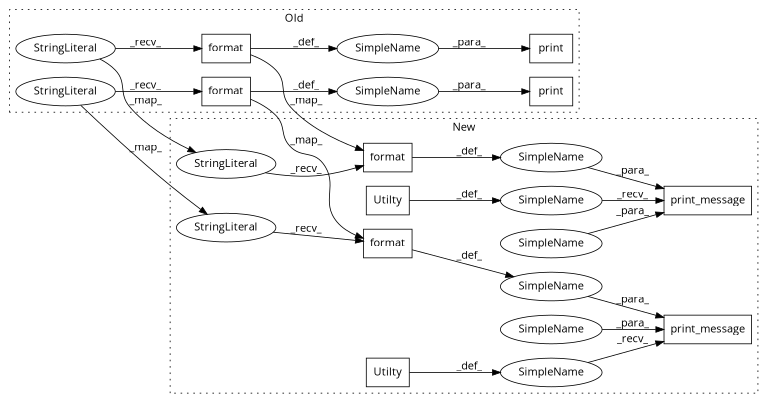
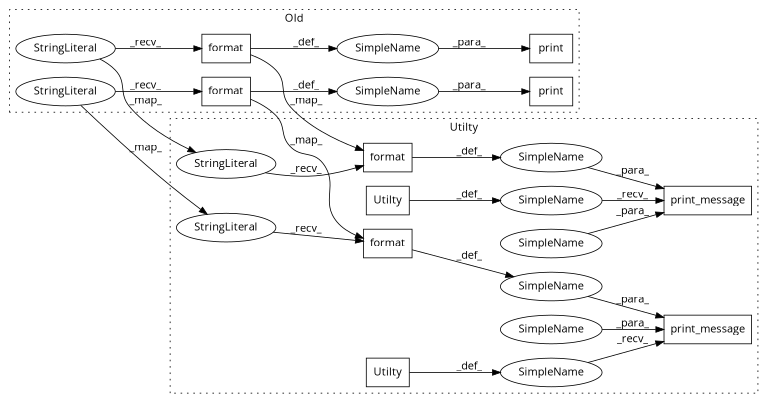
(464, 128) -> (464, 128)
